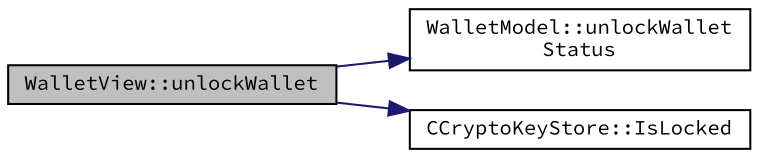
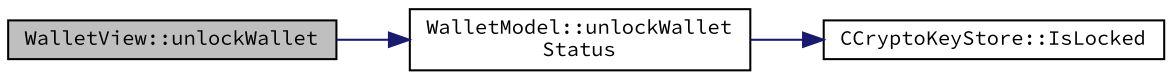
(363, 106) -> (777, 40)
